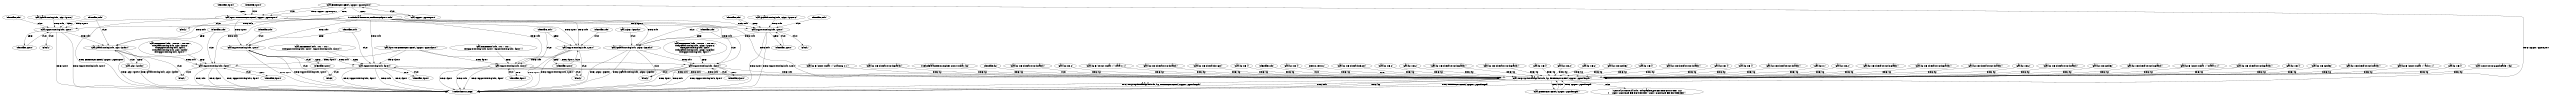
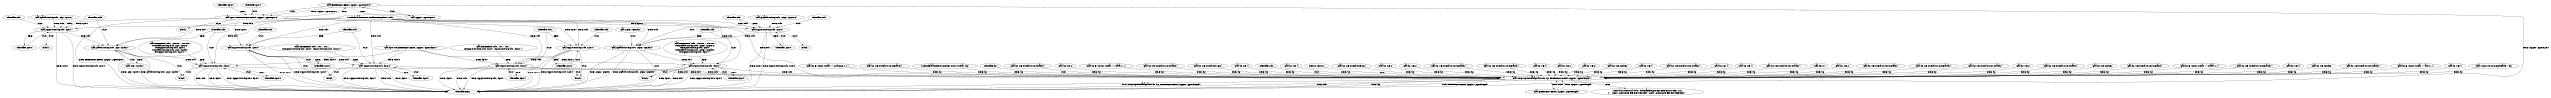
(370, 17) -> (370, 17)
(463, 92) -> (463, 92)
